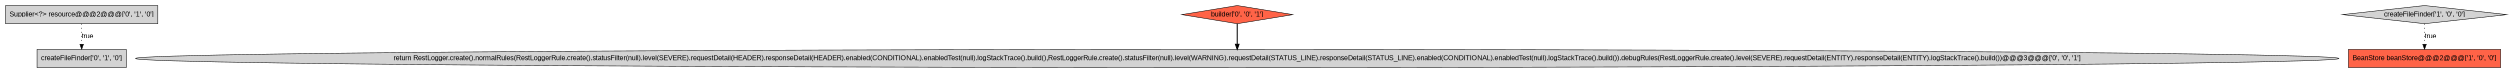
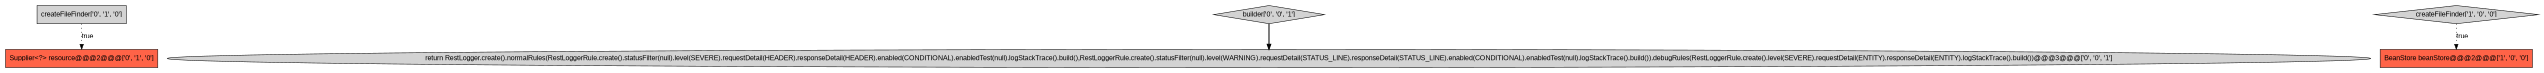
(82, 15) -> (82, 58)
(1237, 15) -> (1269, 15)
(82, 34) -> (82, 34)
